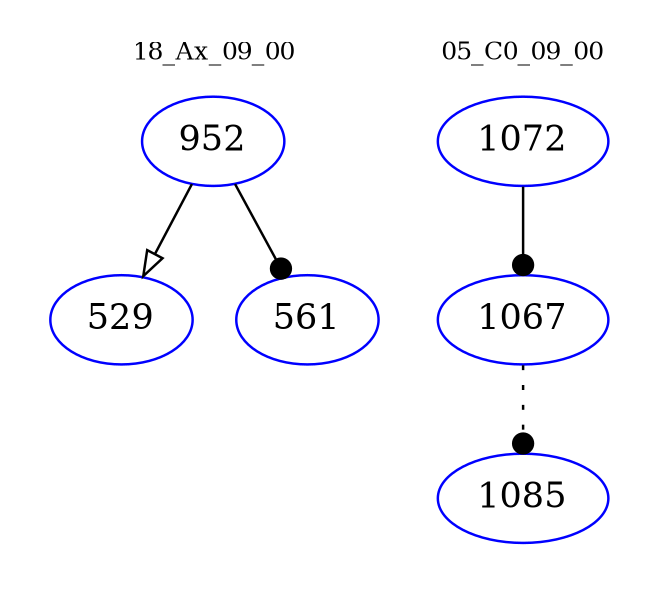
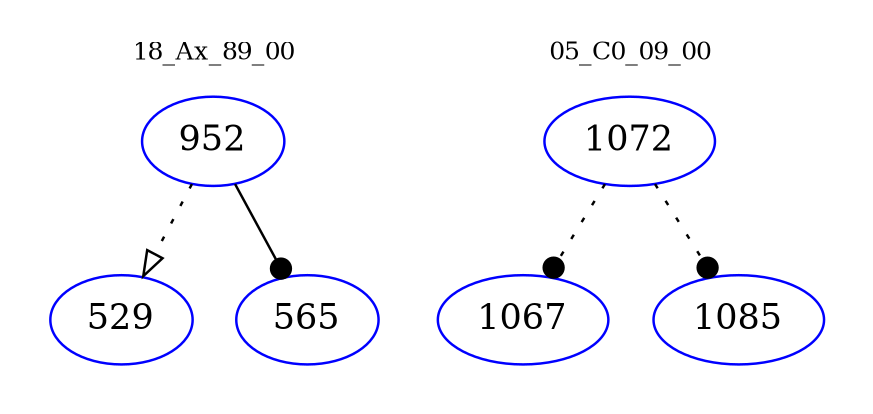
(214, 53) -> (214, 53)
(173, 219) -> (173, 219)
(523, 221) -> (582, 221)
(307, 320) -> (307, 320)
(523, 399) -> (679, 221)
